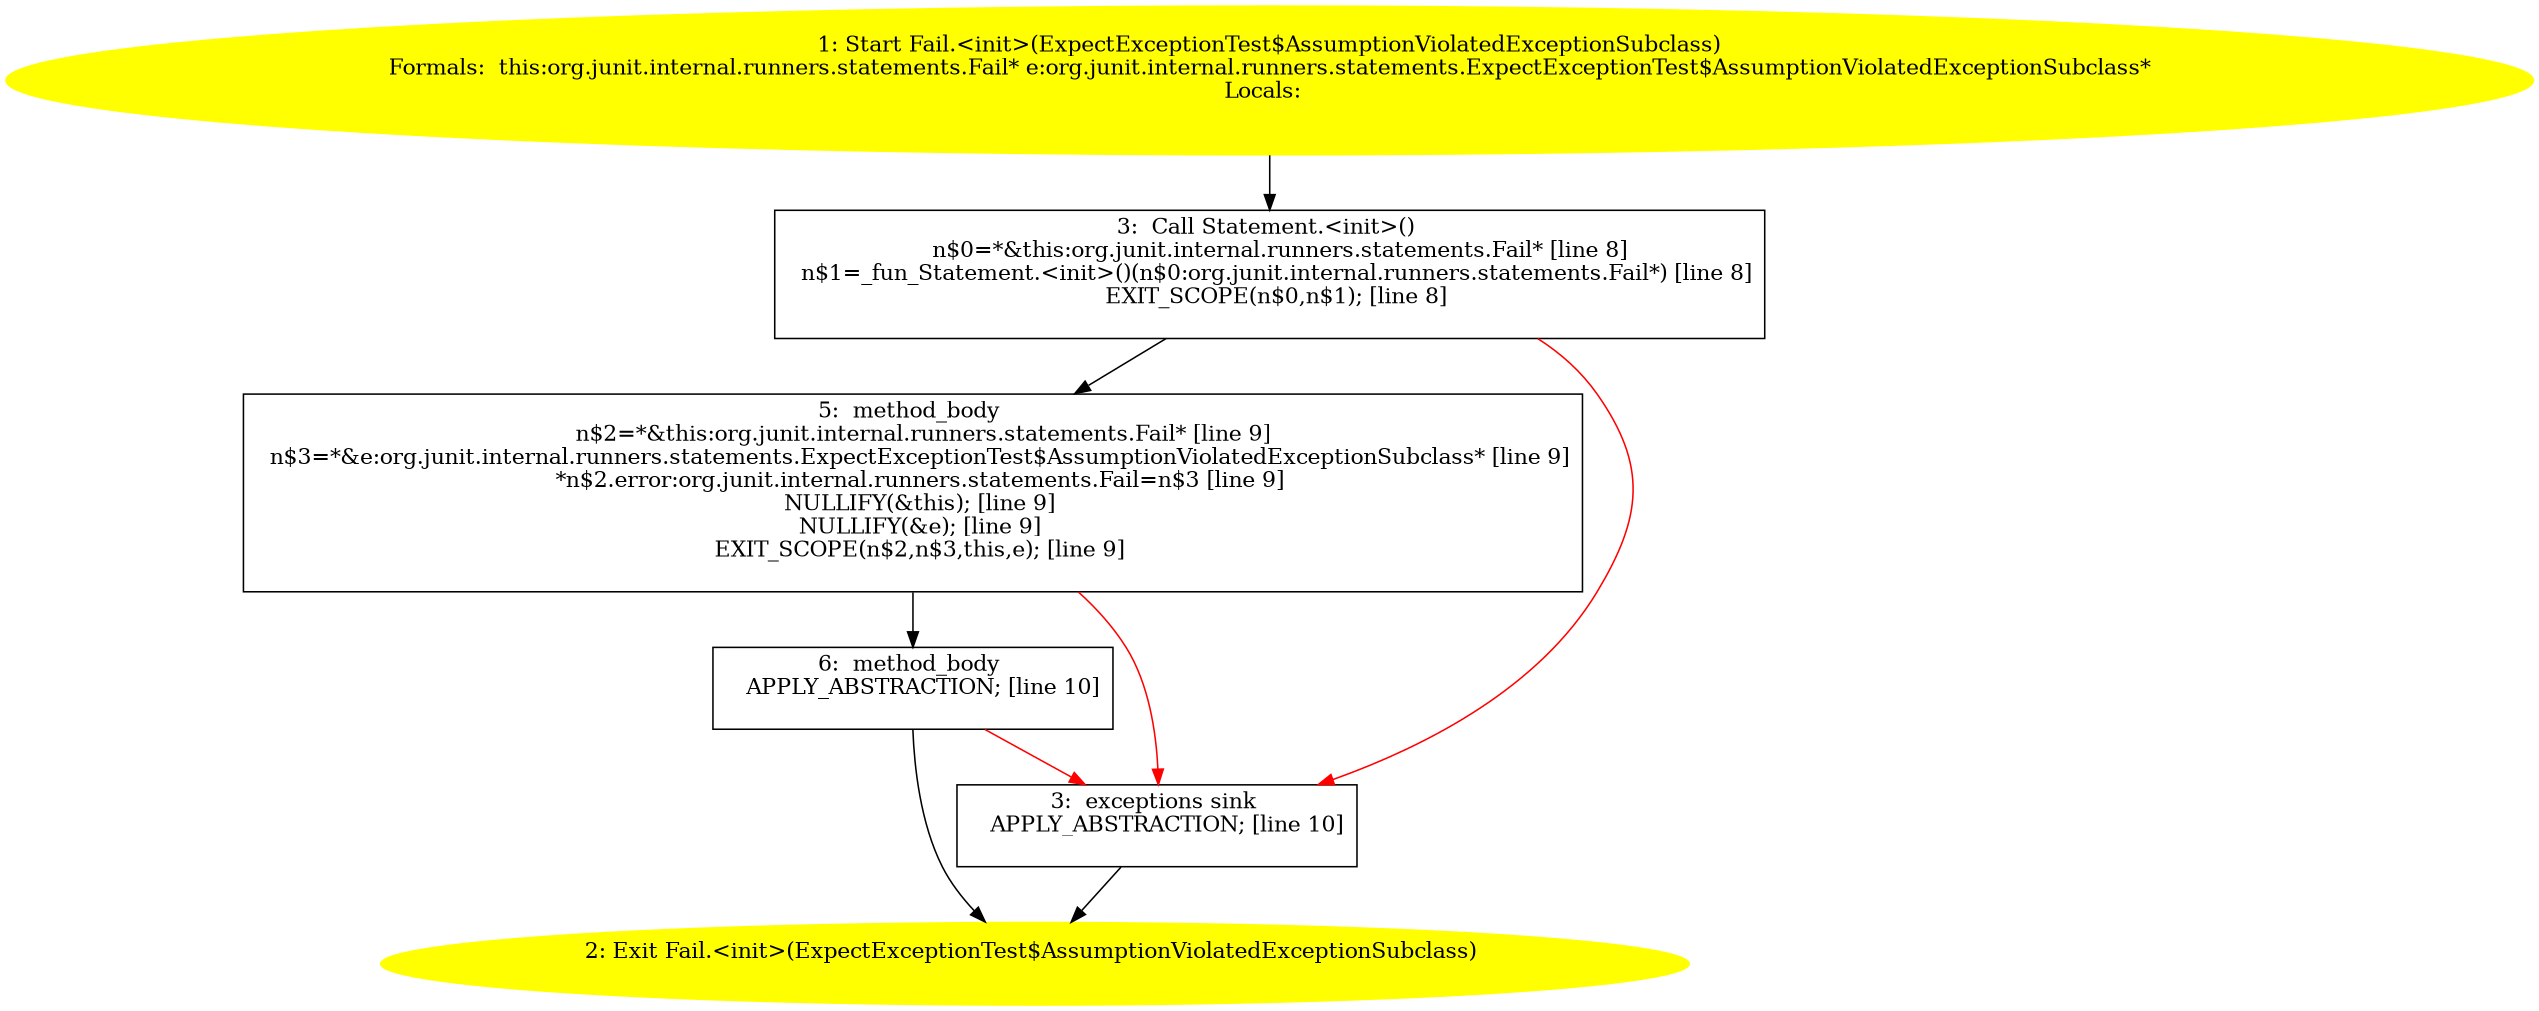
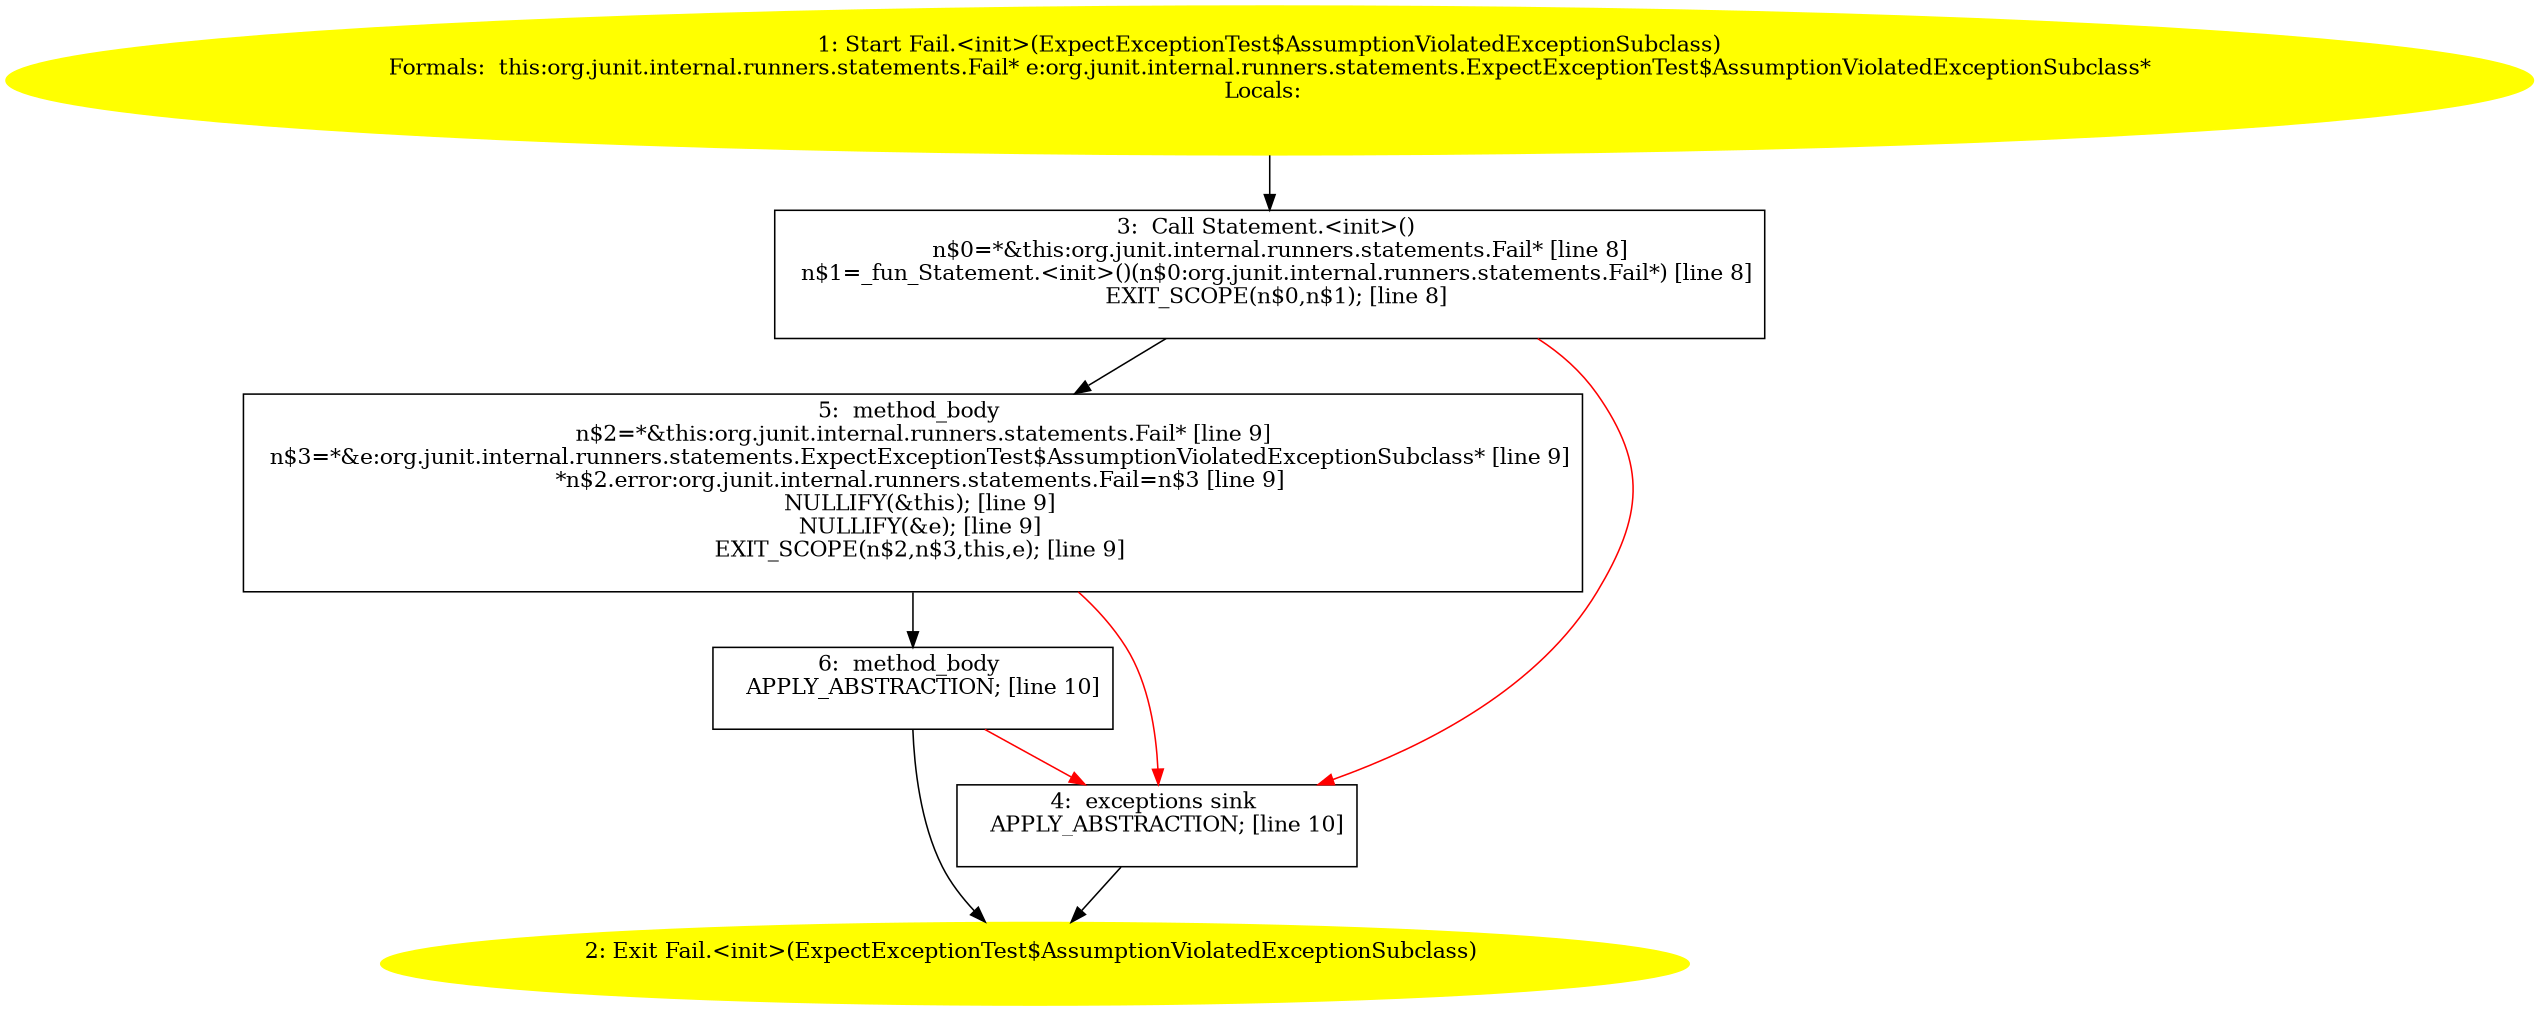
(1157, 826) -> (1157, 826)
